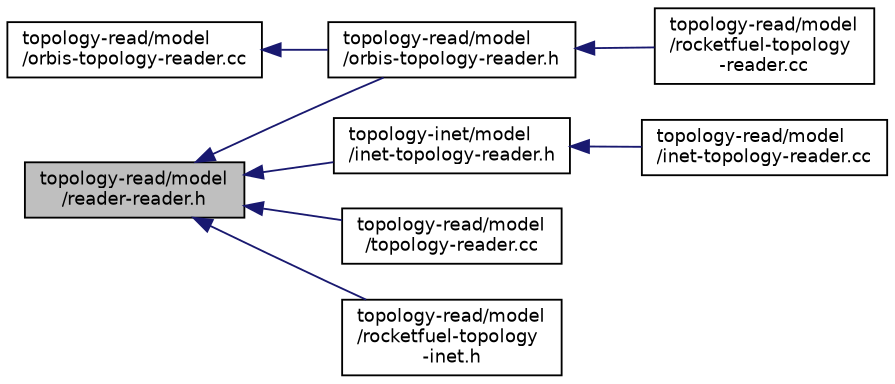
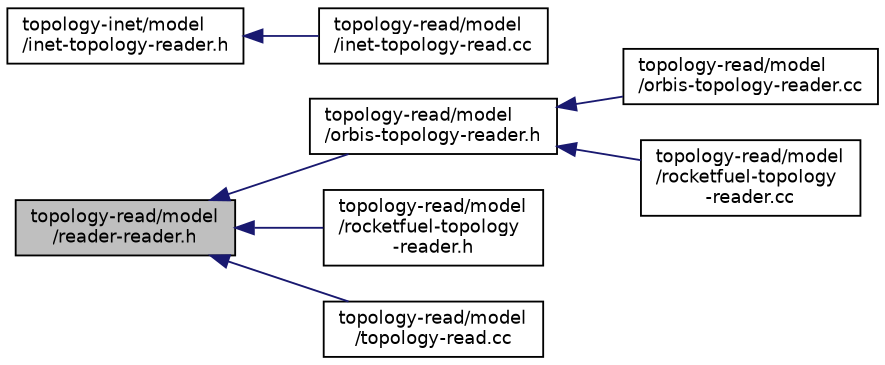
(304, 50) -> (599, 100)
(765, 148) -> (433, 36)
(298, 167) -> none
(452, 236) -> (433, 329)
(452, 338) -> (433, 228)
